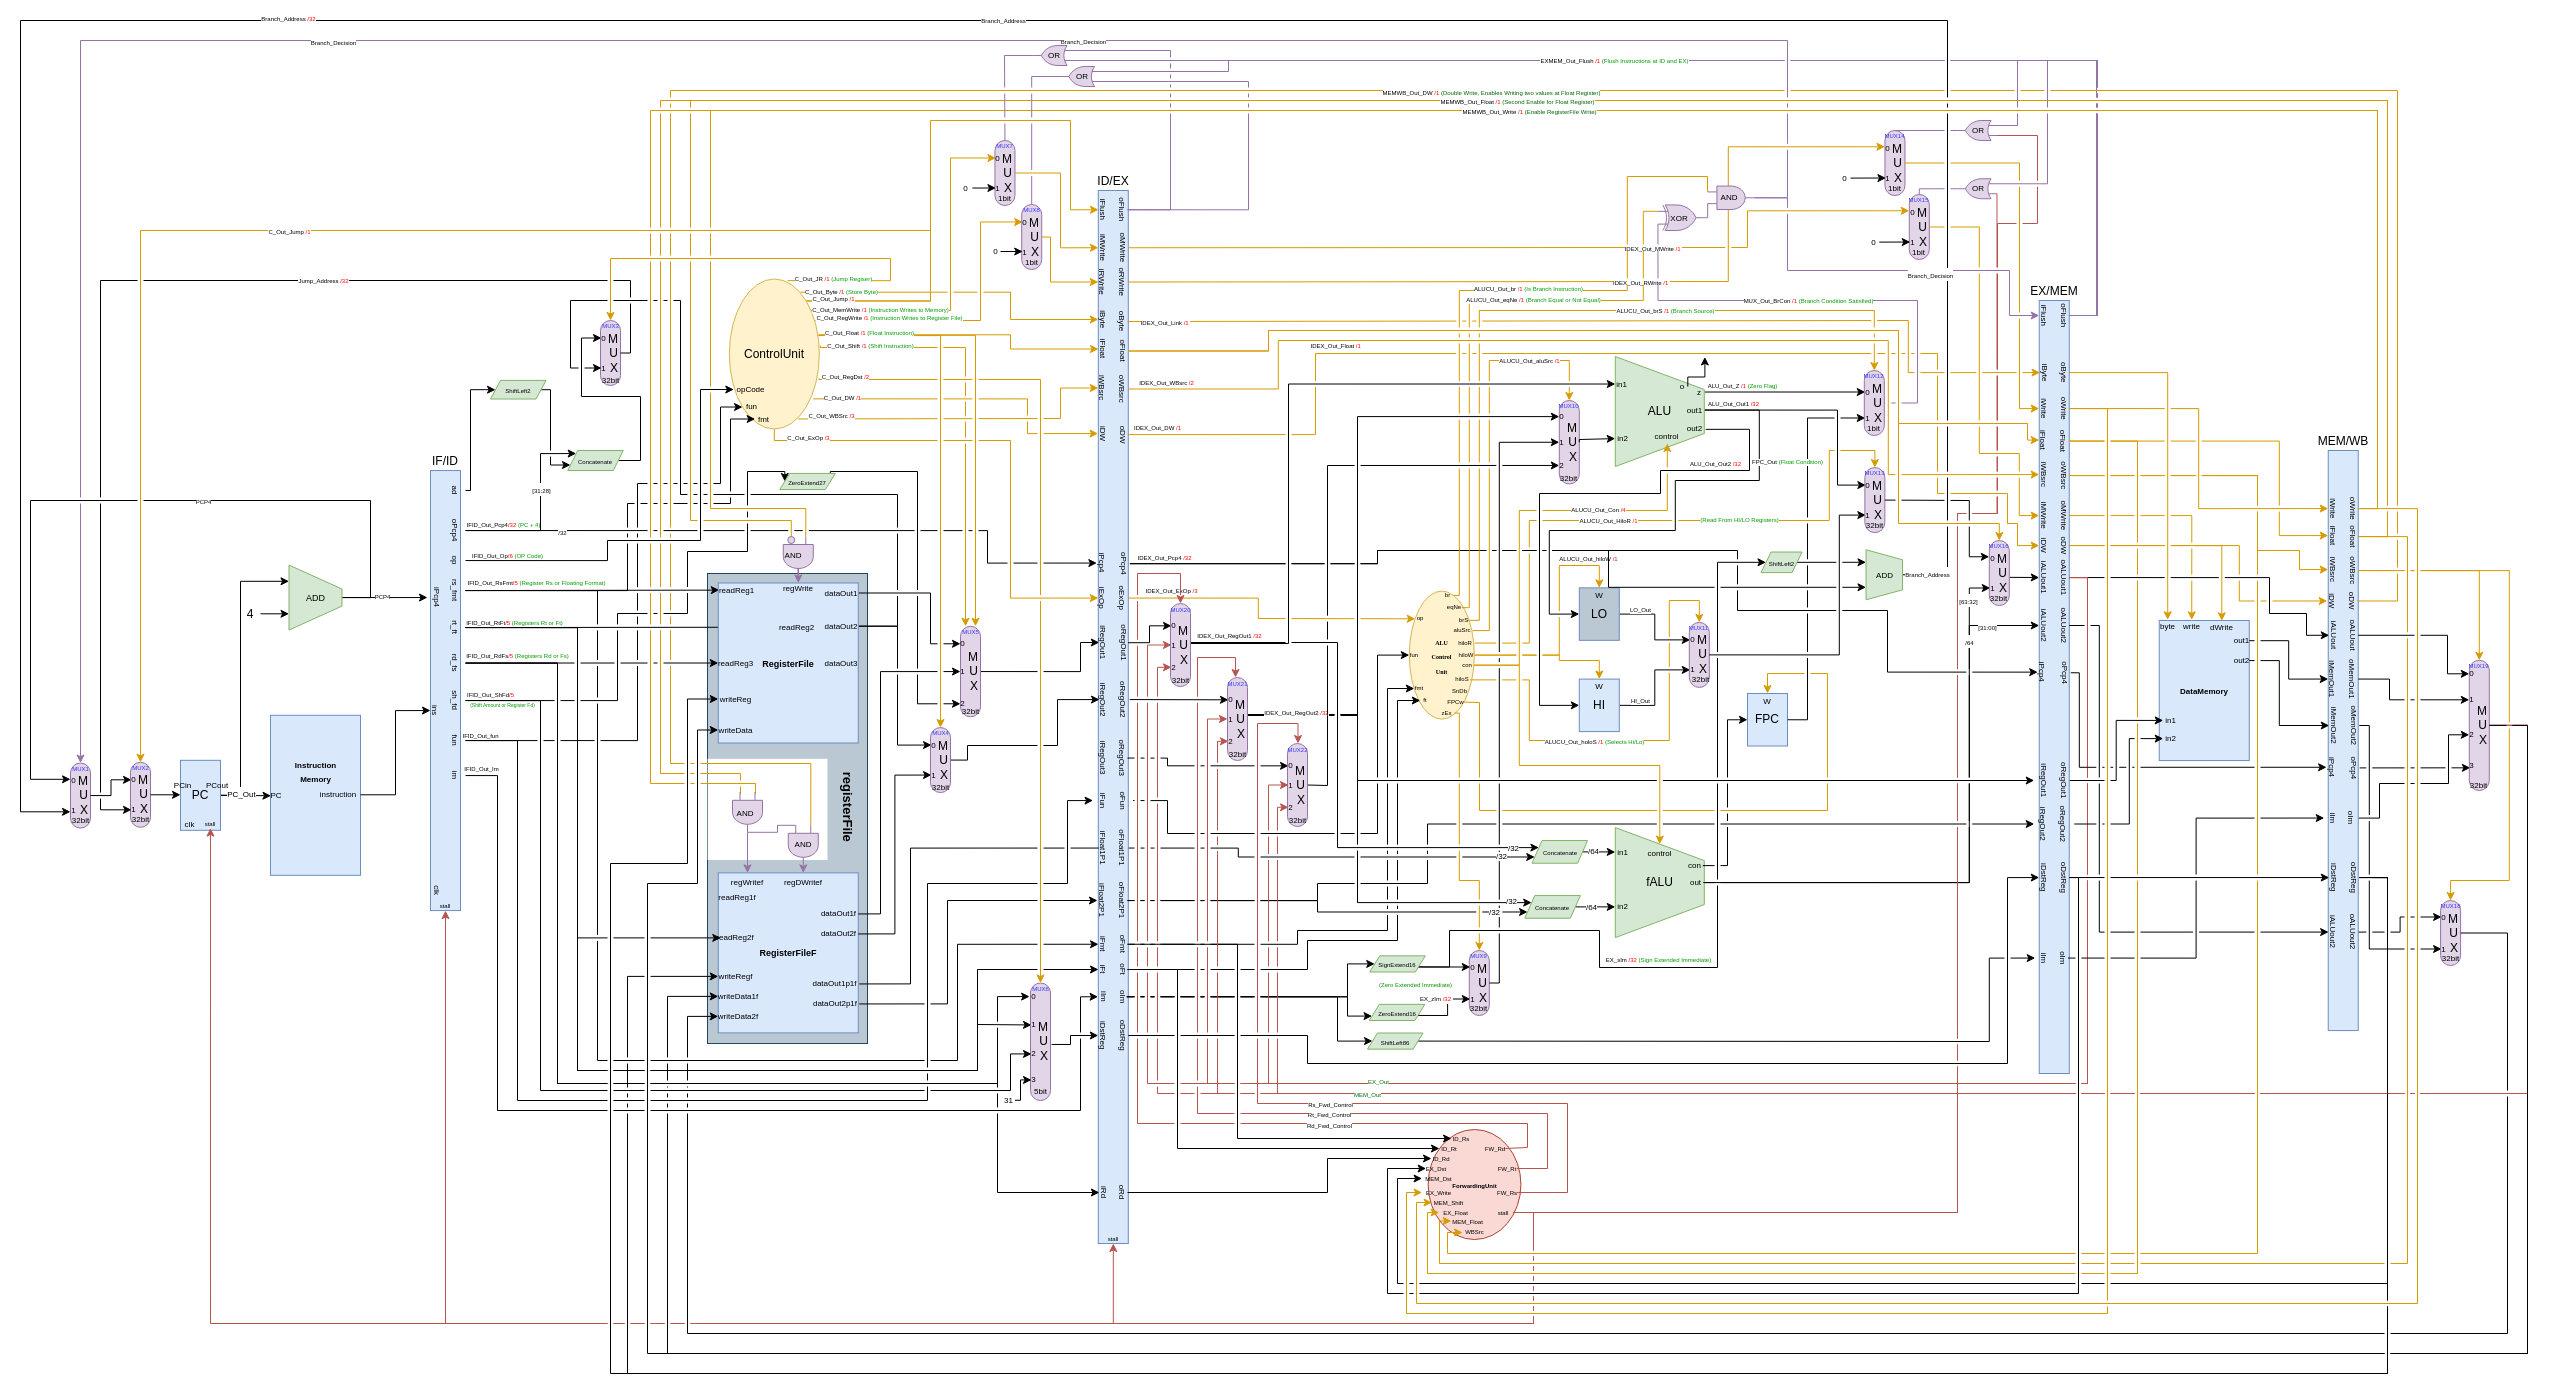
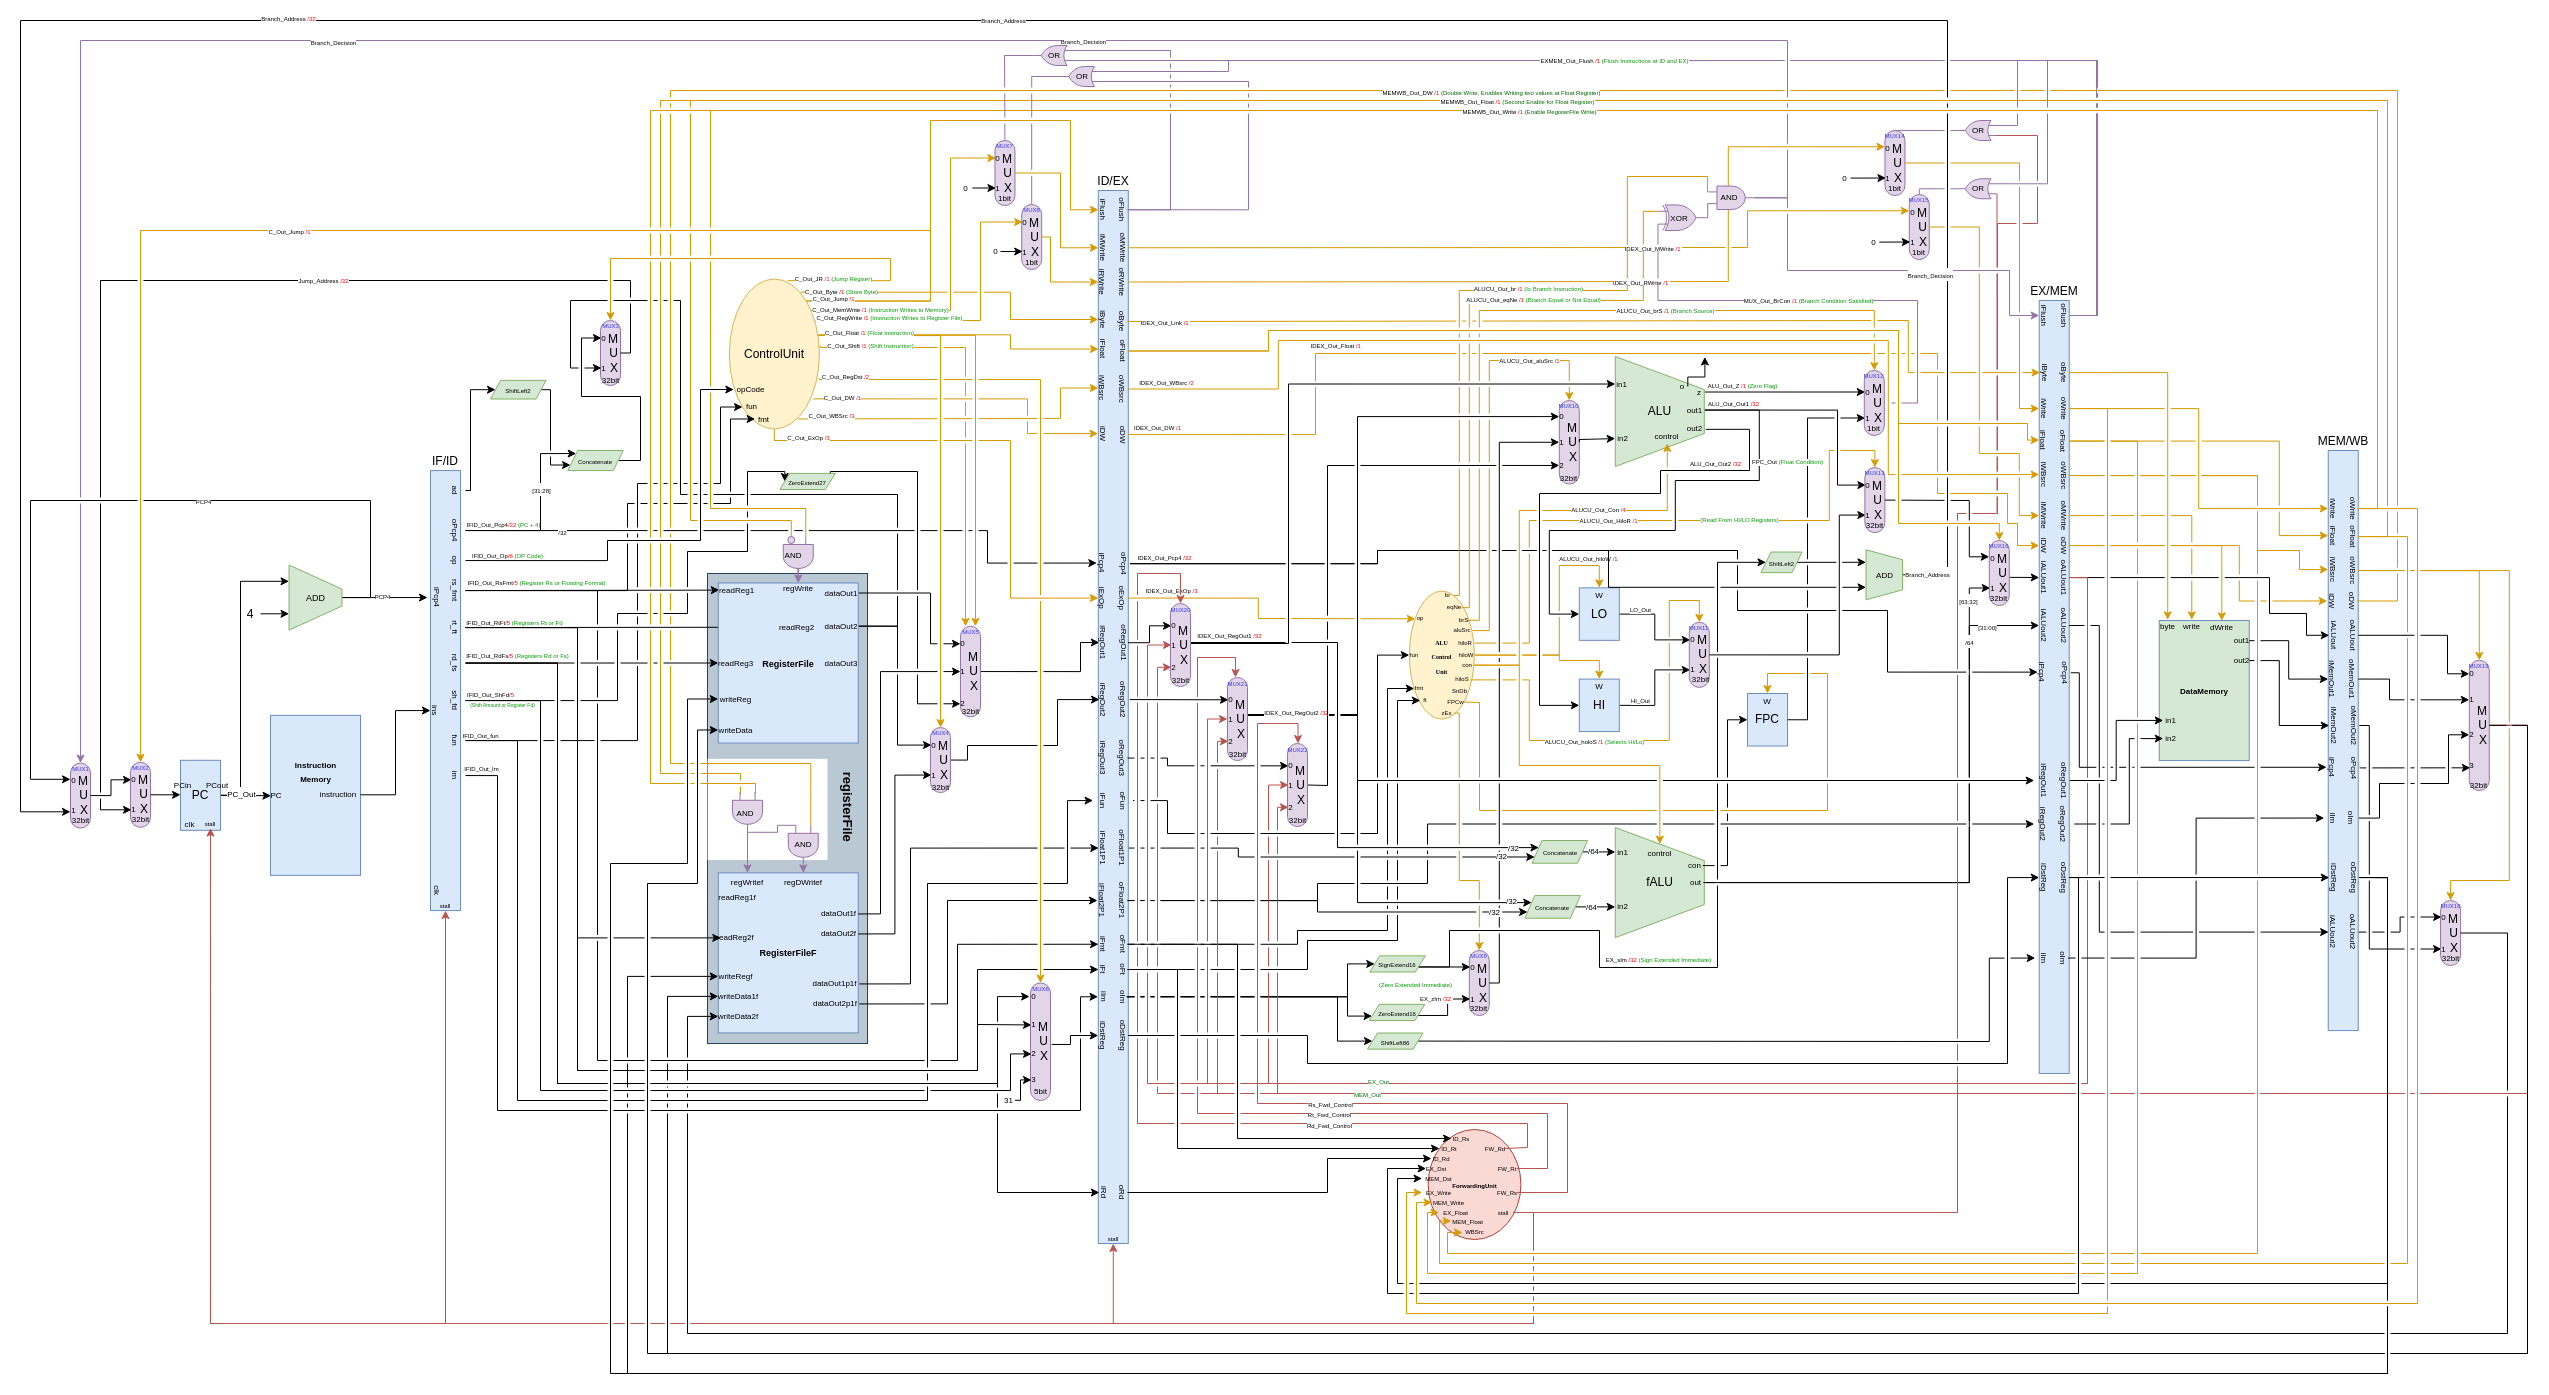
(1599, 614) -> (1599, 614)
(2204, 691) -> (2204, 691)
(1093, 848) -> (1090, 848)
(1449, 1203) -> (1449, 1203)
